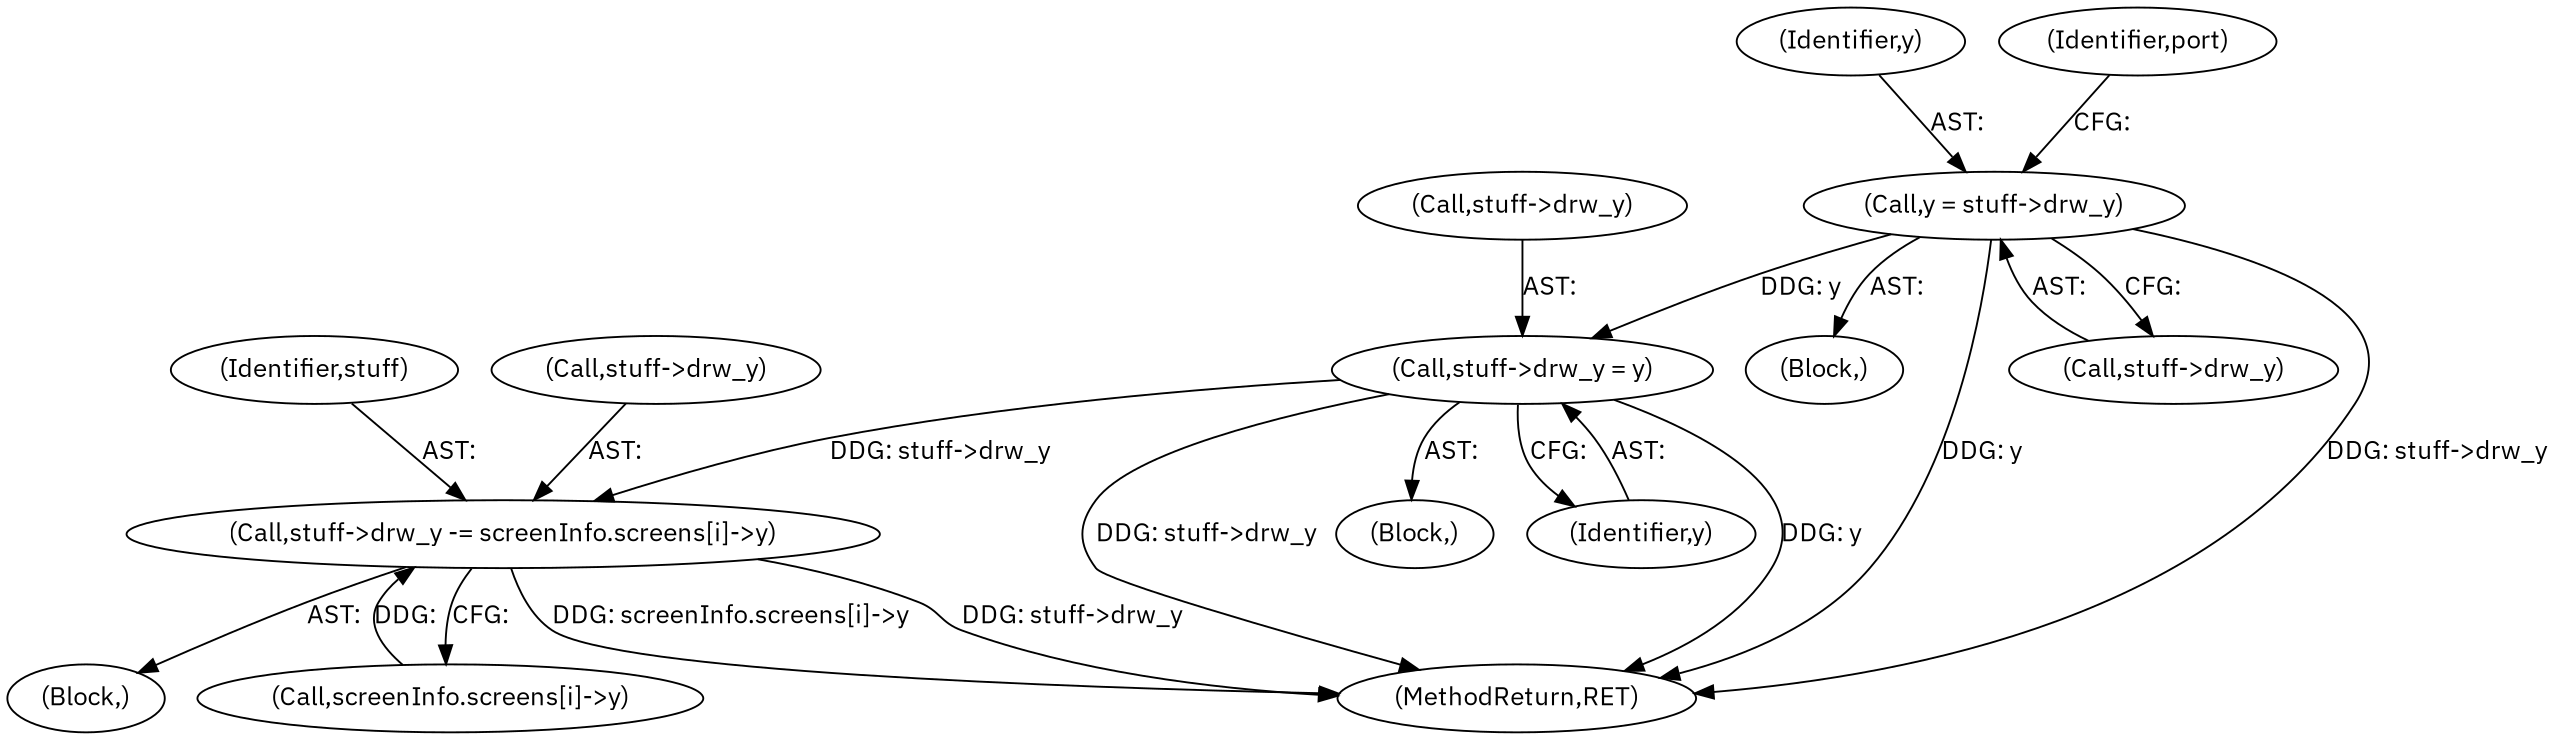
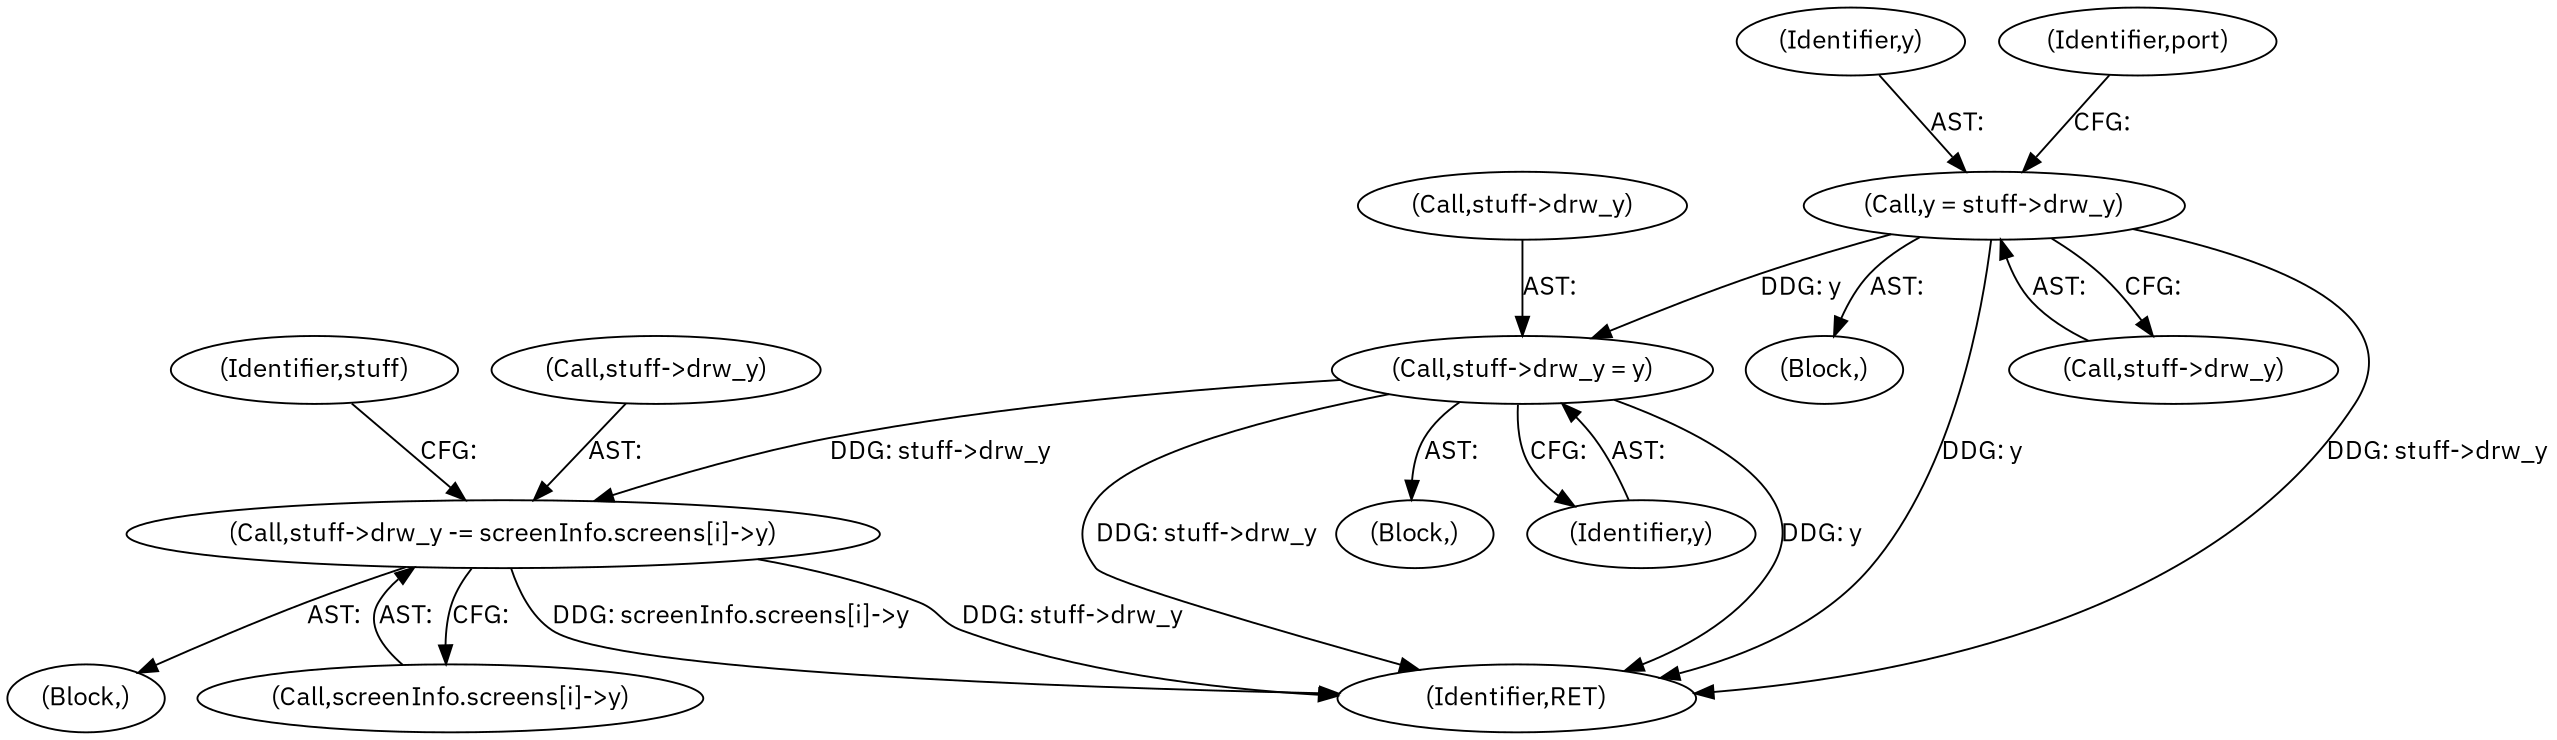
(452, 452) -> (452, 452)
(409, 616) -> (409, 616)
(1517, 698) -> (1517, 698)
